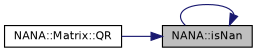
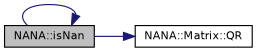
(136, 36) -> (109, 36)
